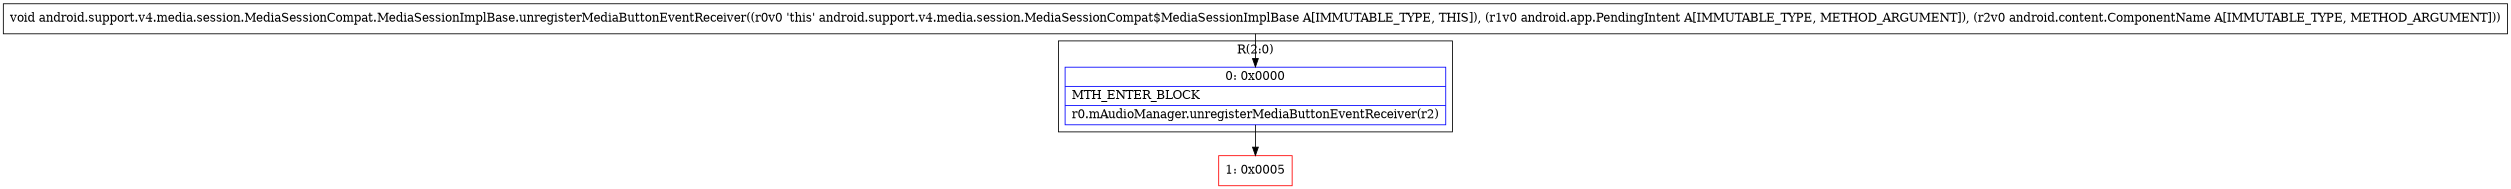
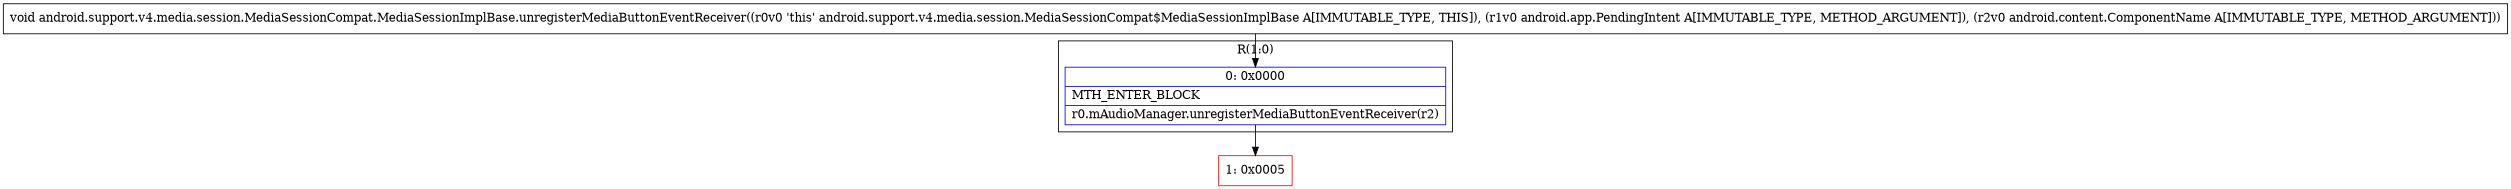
(1255, 51) -> (1255, 51)
